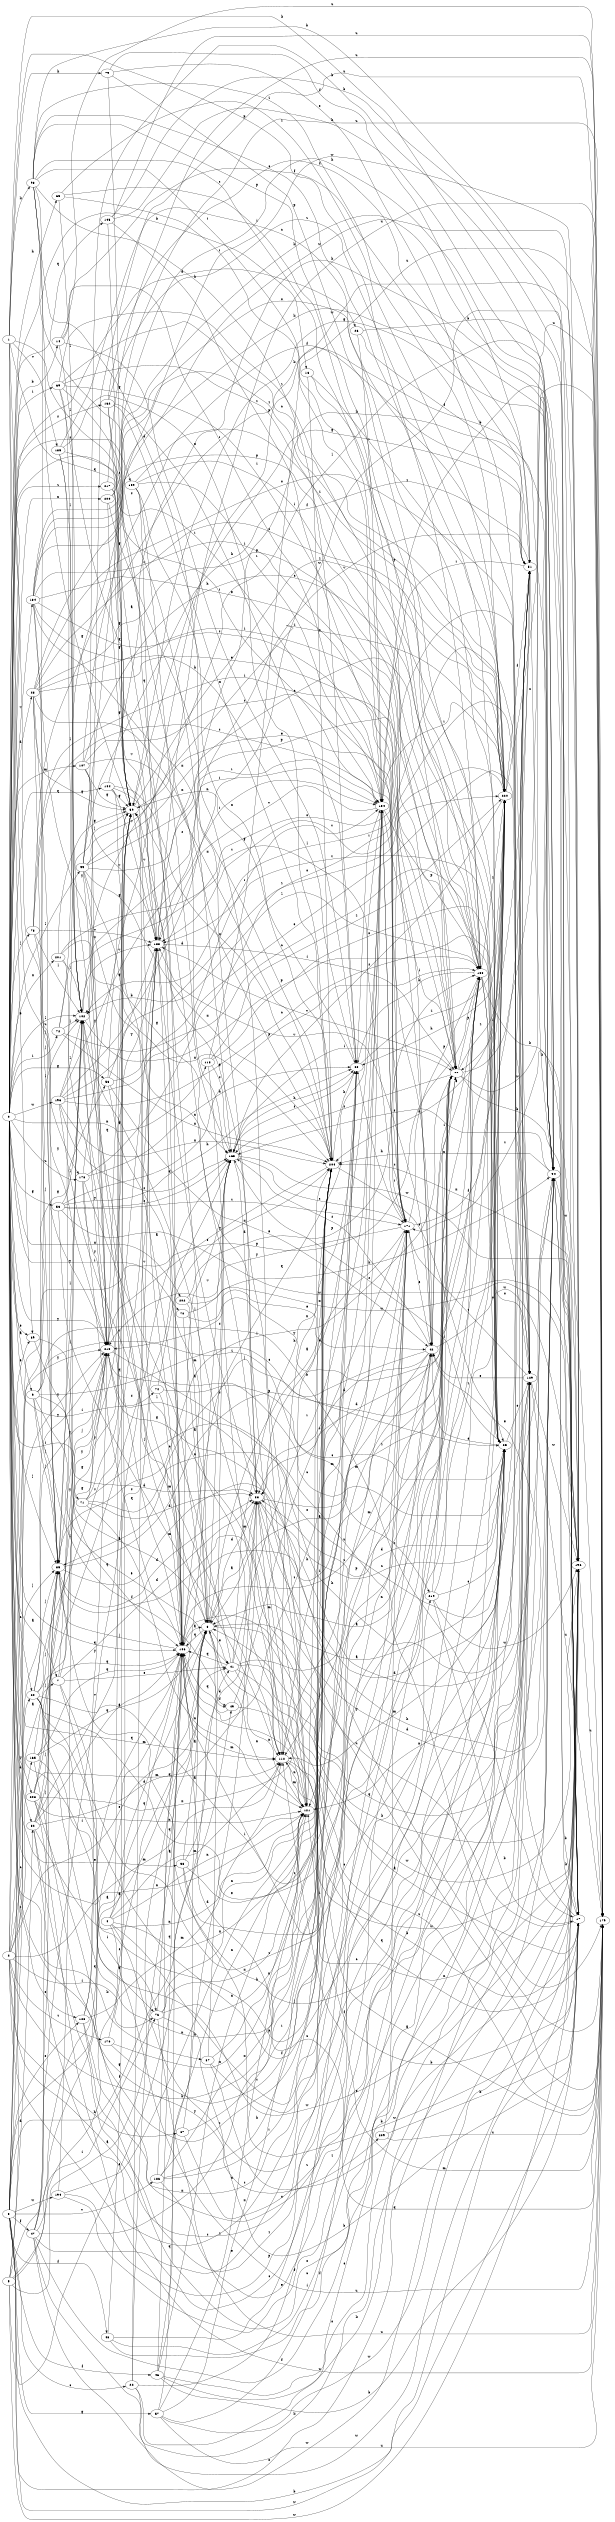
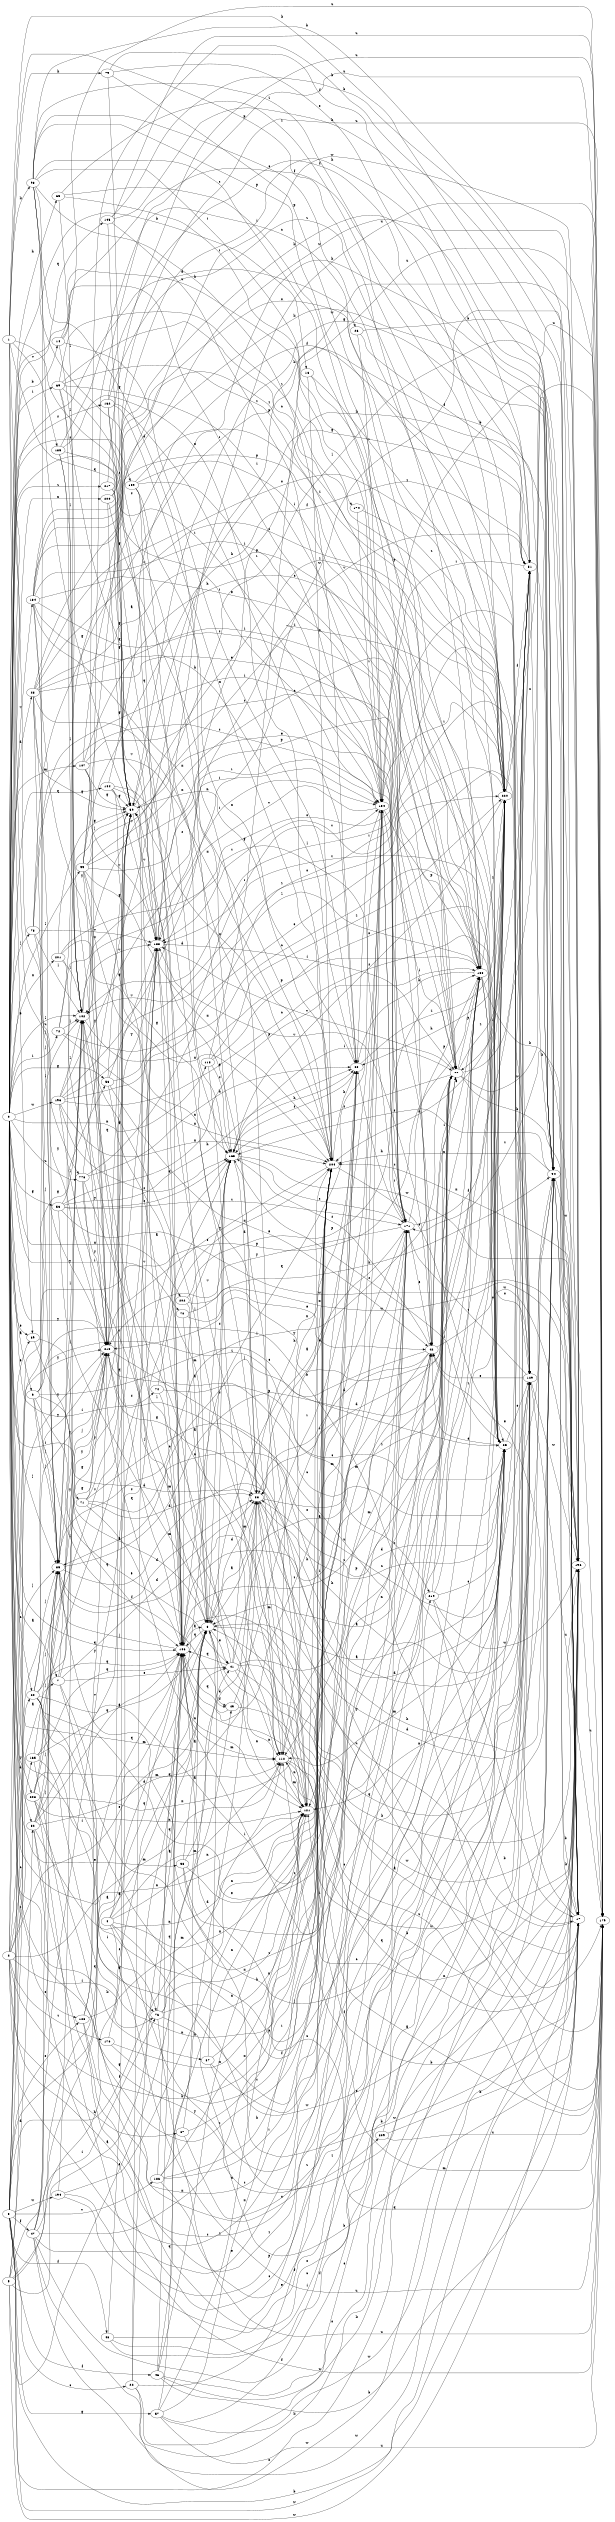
none -> (357, 508)
(132, 996) -> (132, 996)
(82, 1177) -> (82, 1177)
